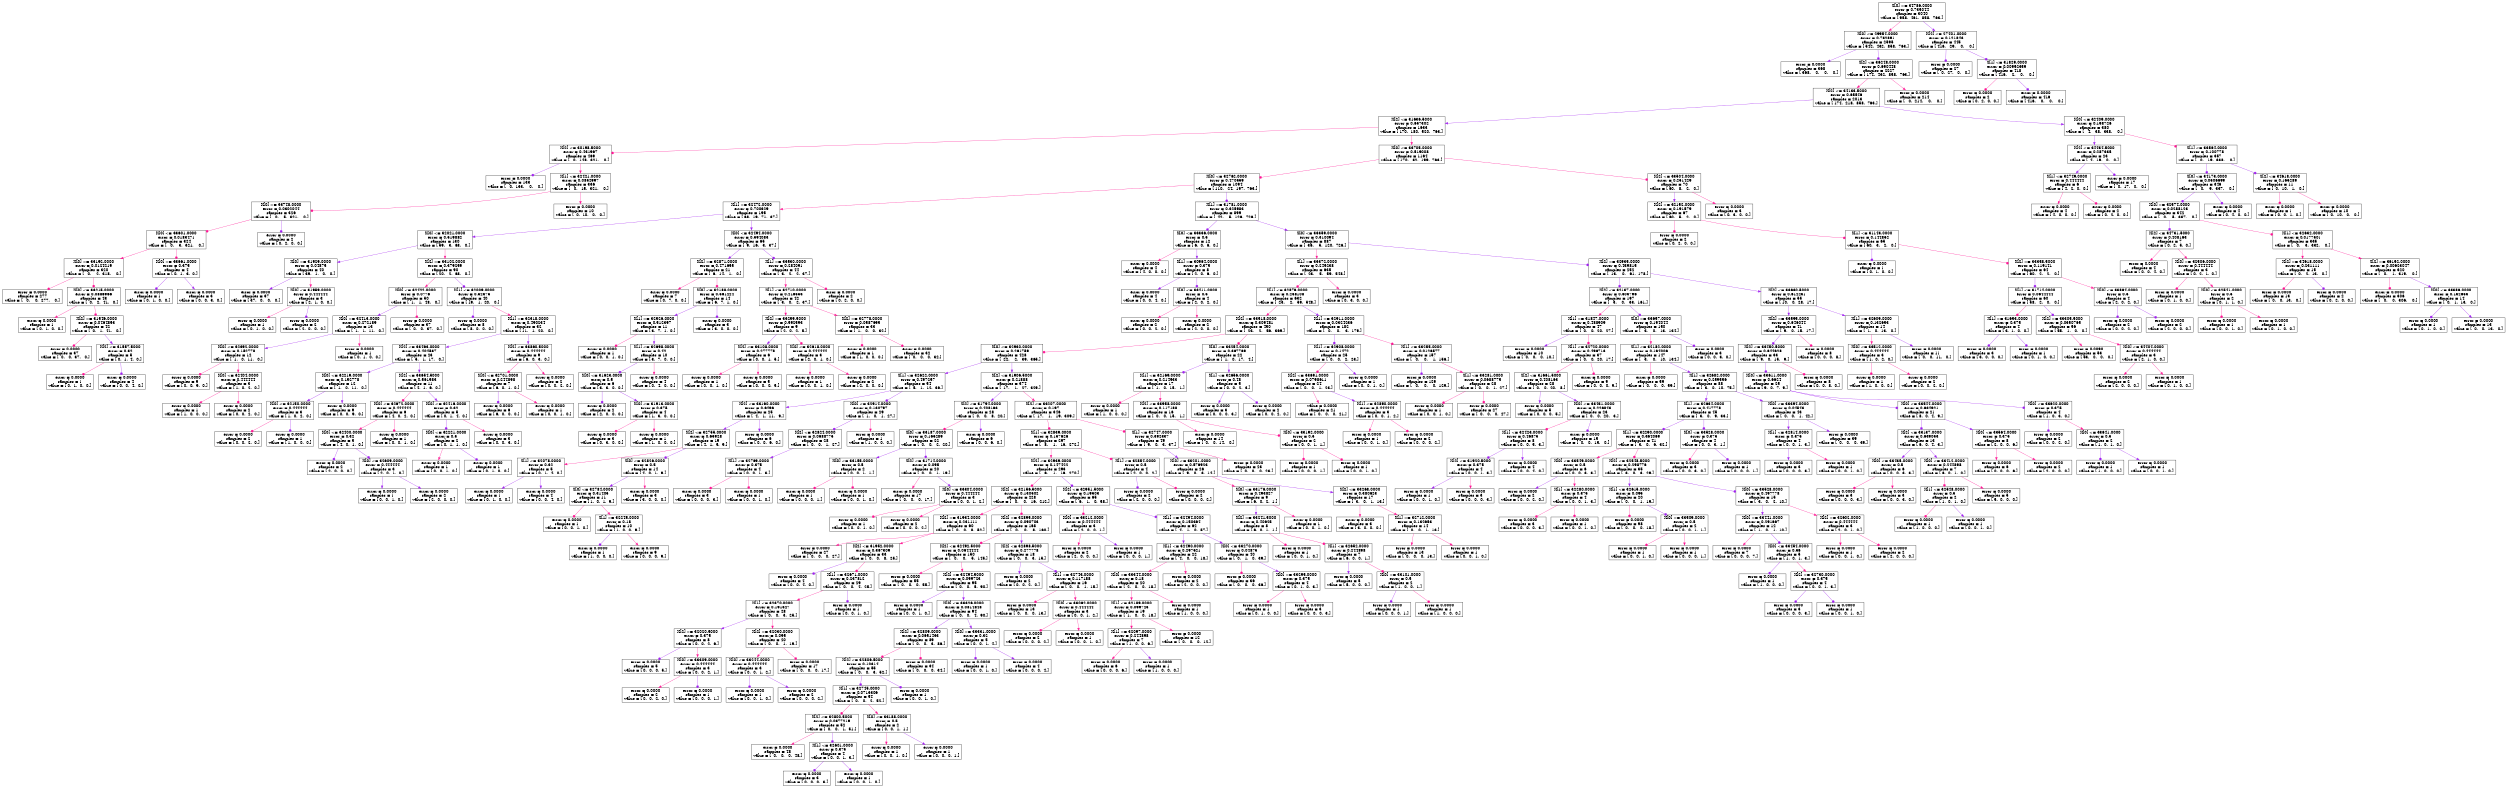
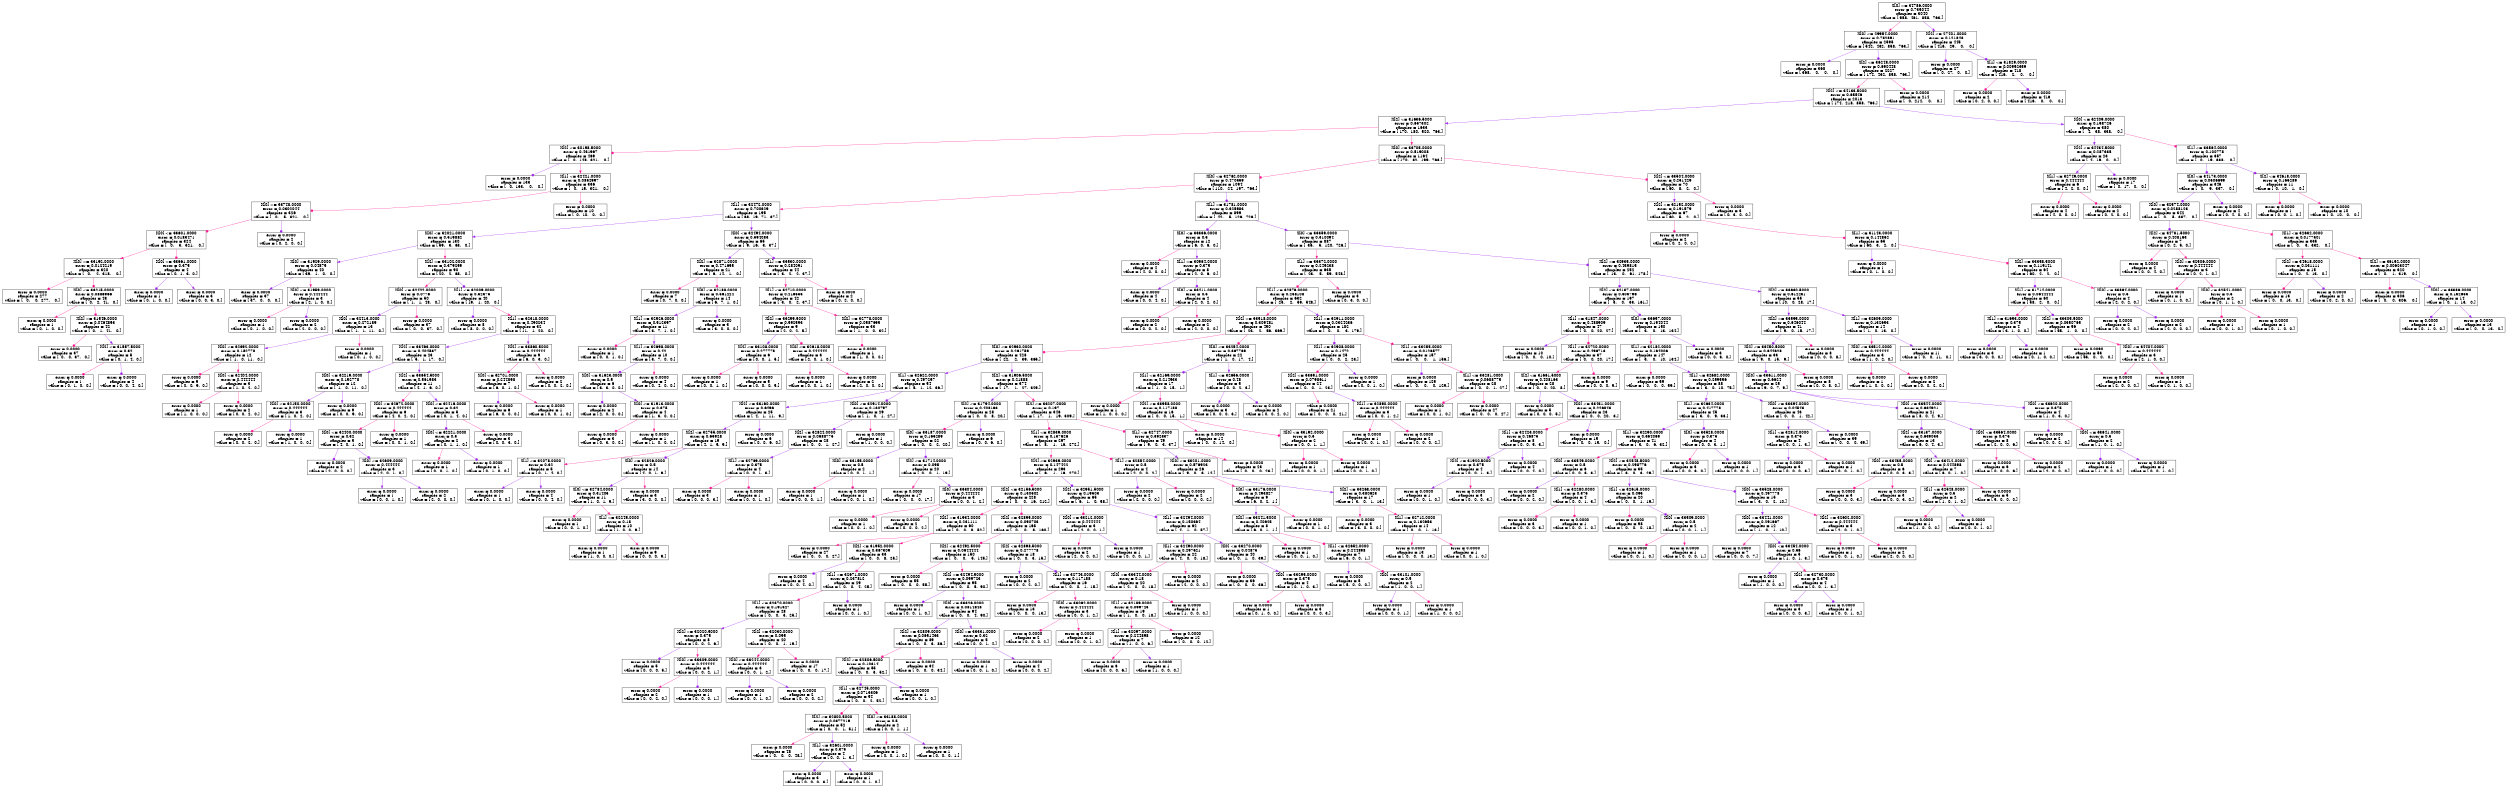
(917, 354) -> none
